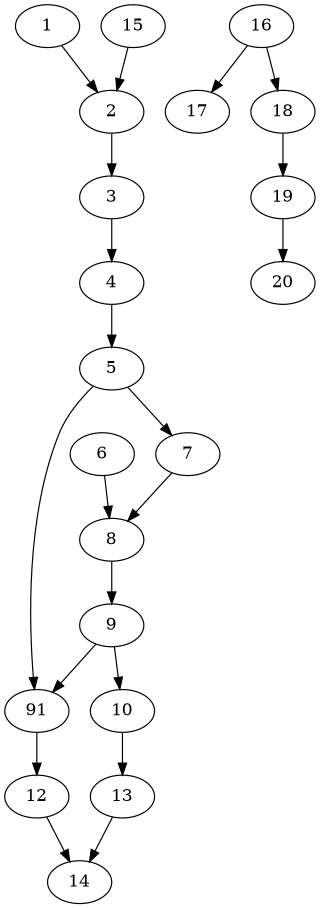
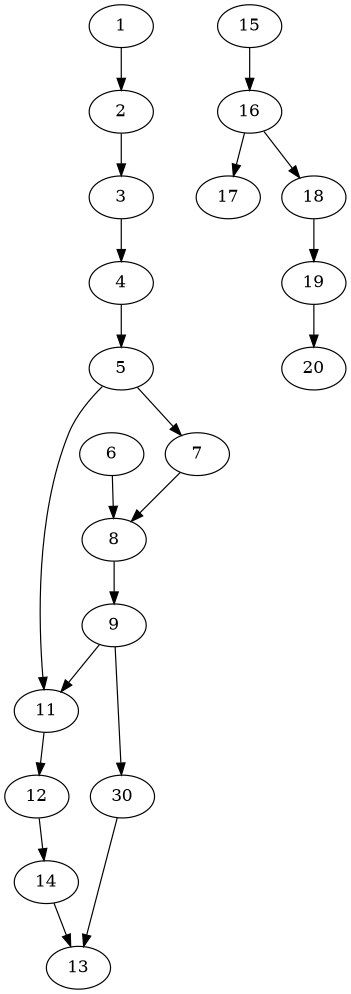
(124, 63) -> (250, 63)
(37, 711) -> (46, 711)
(122, 711) -> (122, 797)
(104, 834) -> (60, 919)
